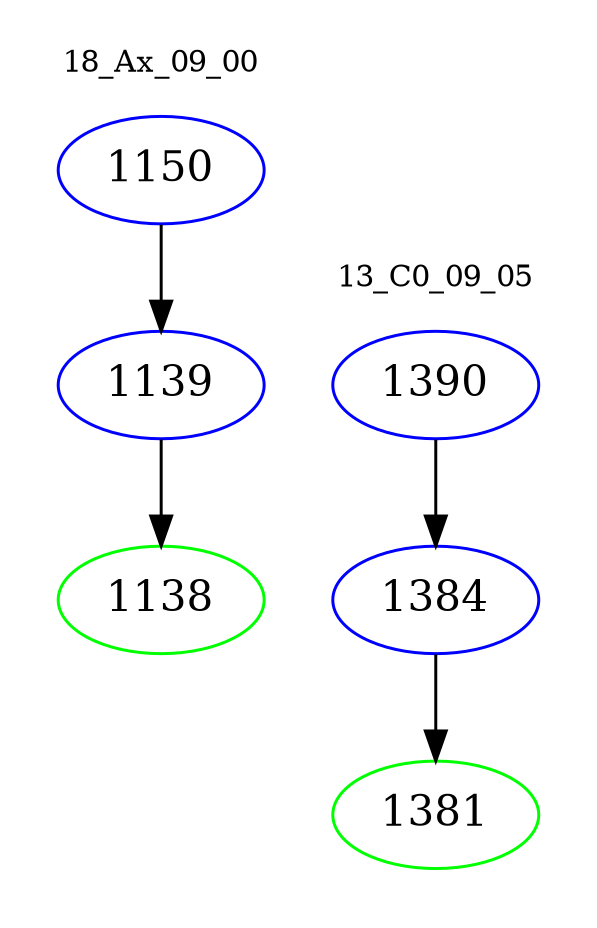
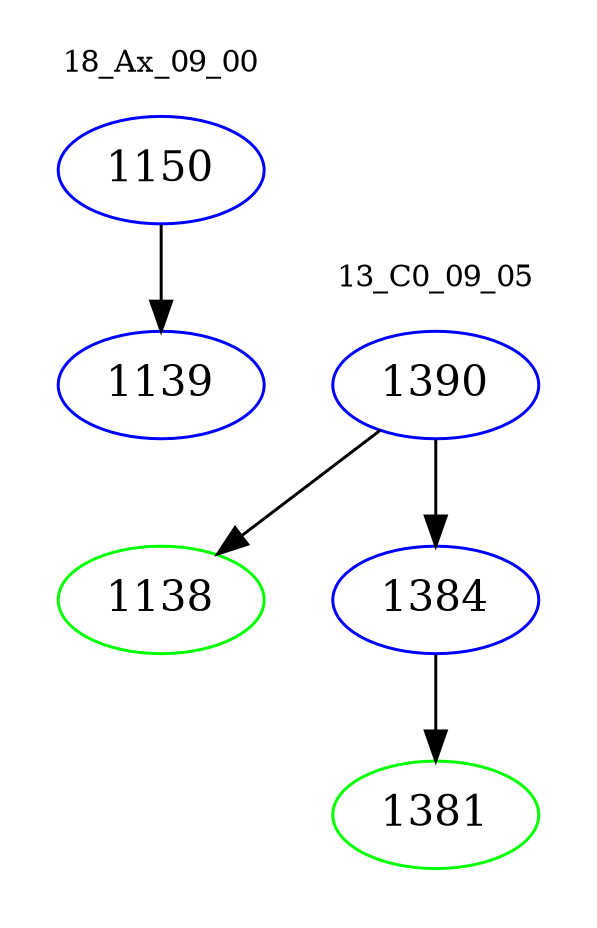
(161, 478) -> (329, 470)
